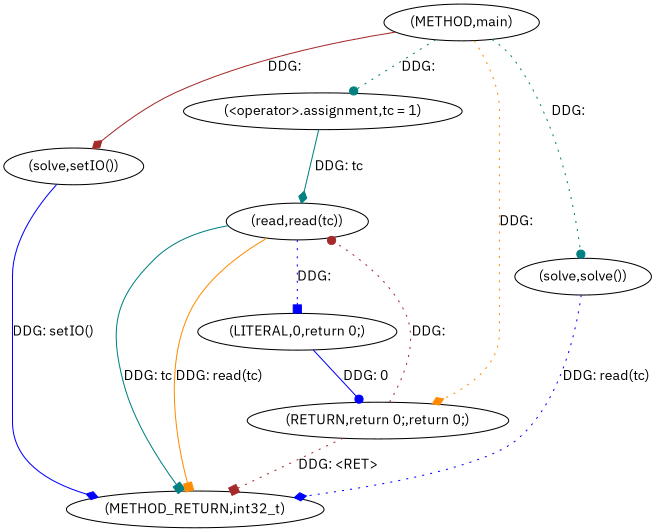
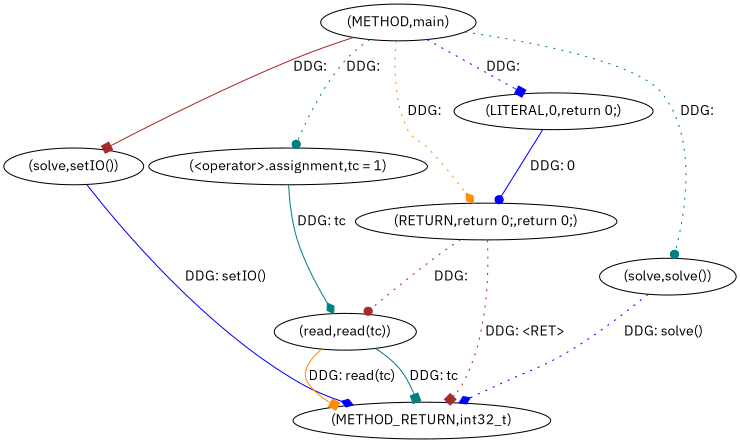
(241, 68) -> (231, 87)
(297, 271) -> (471, 64)
(606, 376) -> (664, 332)
